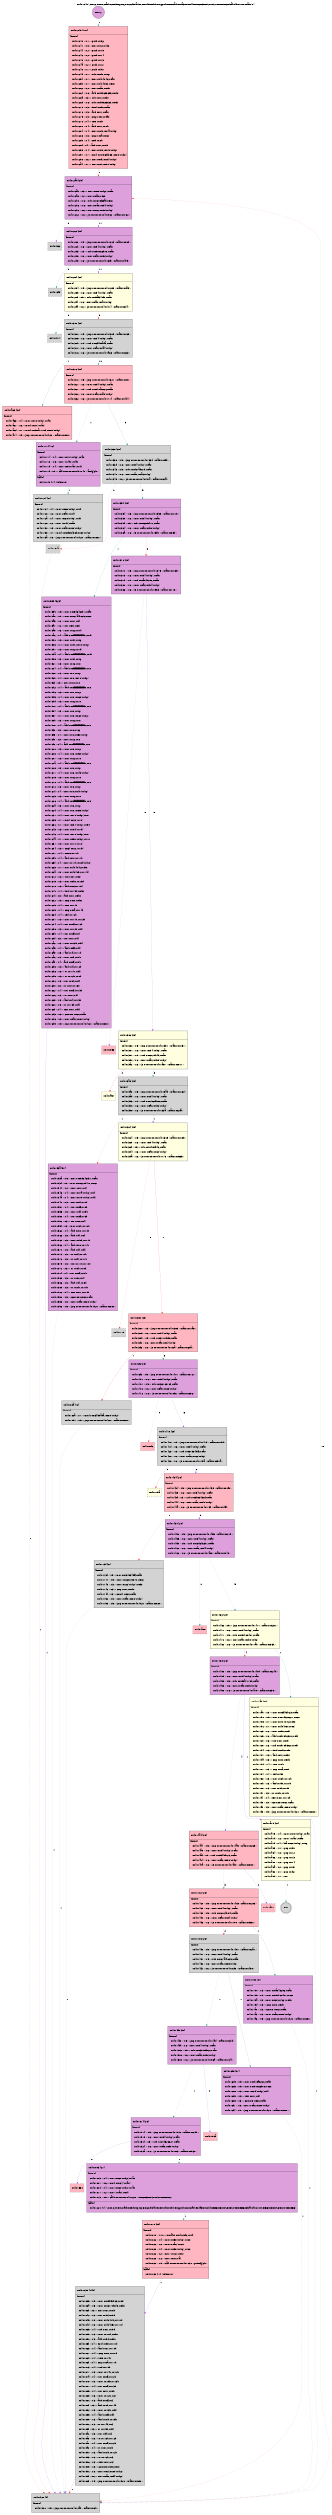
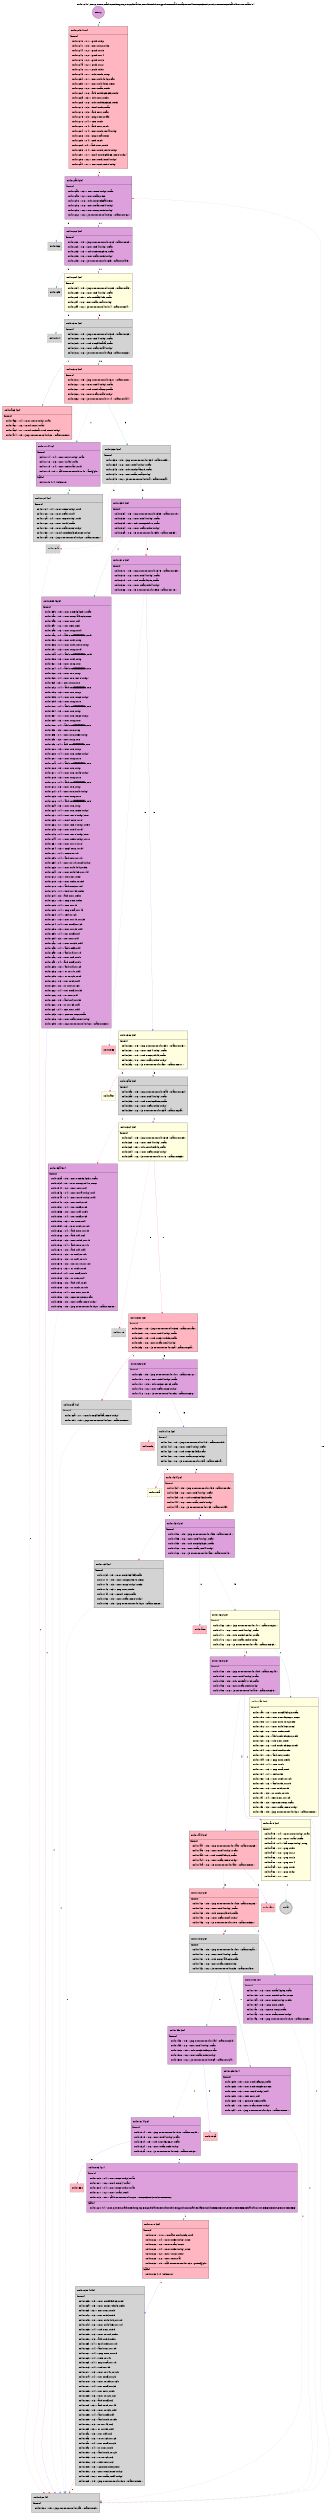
(286, 1908) -> (286, 1908)
